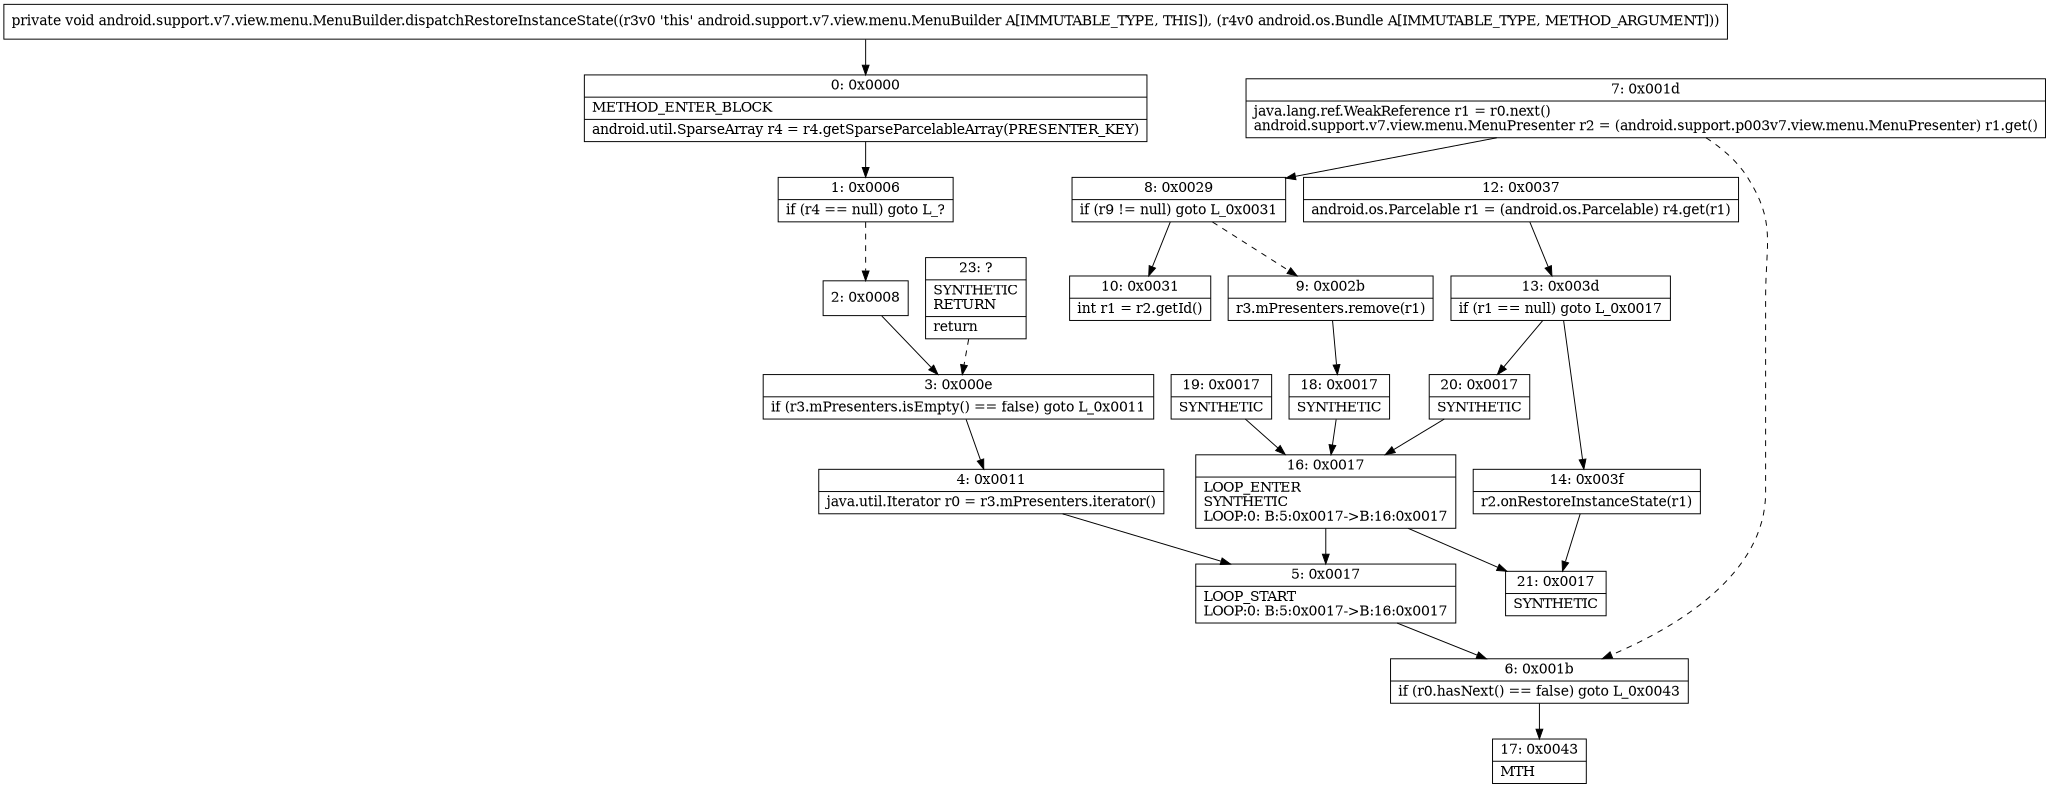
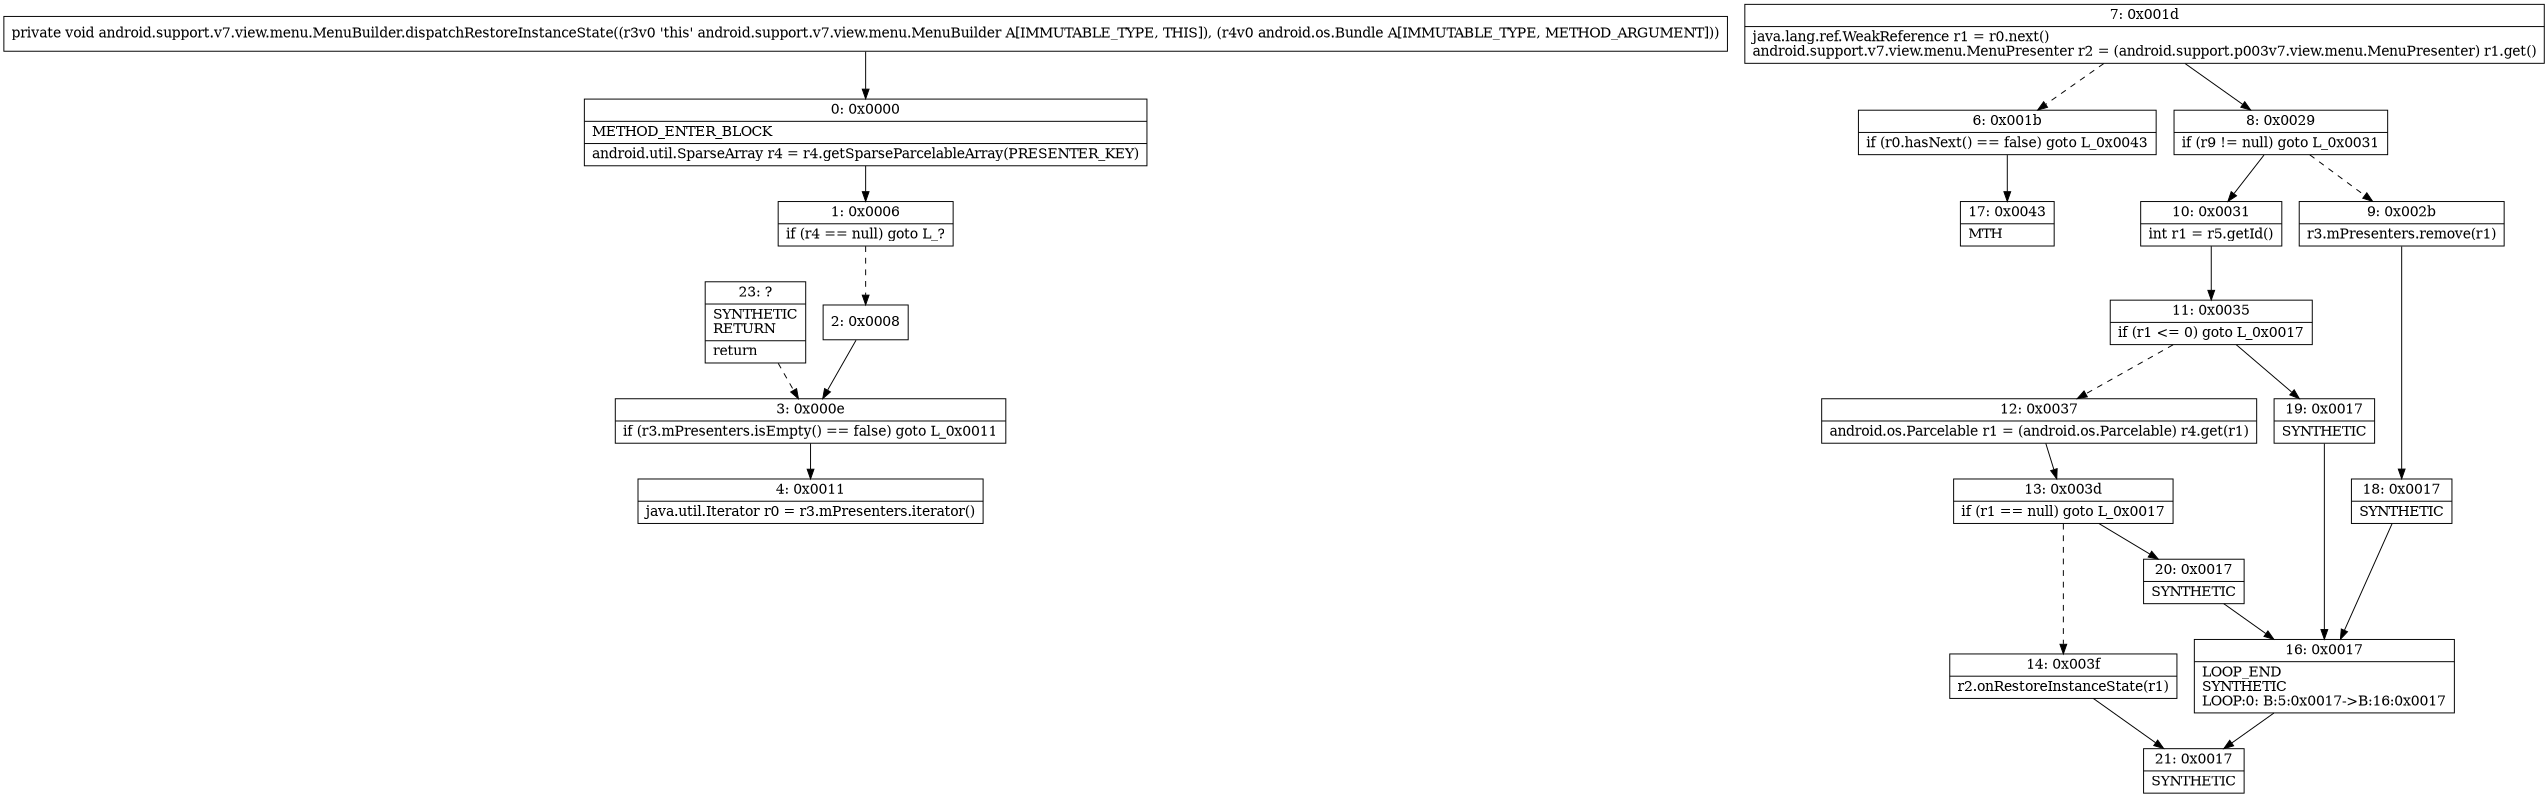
(1140, 309) -> (2211, 234)
none -> (2211, 322)
(1573, 390) -> (2063, 584)
(1252, 488) -> (2242, 672)
(1326, 594) -> none
